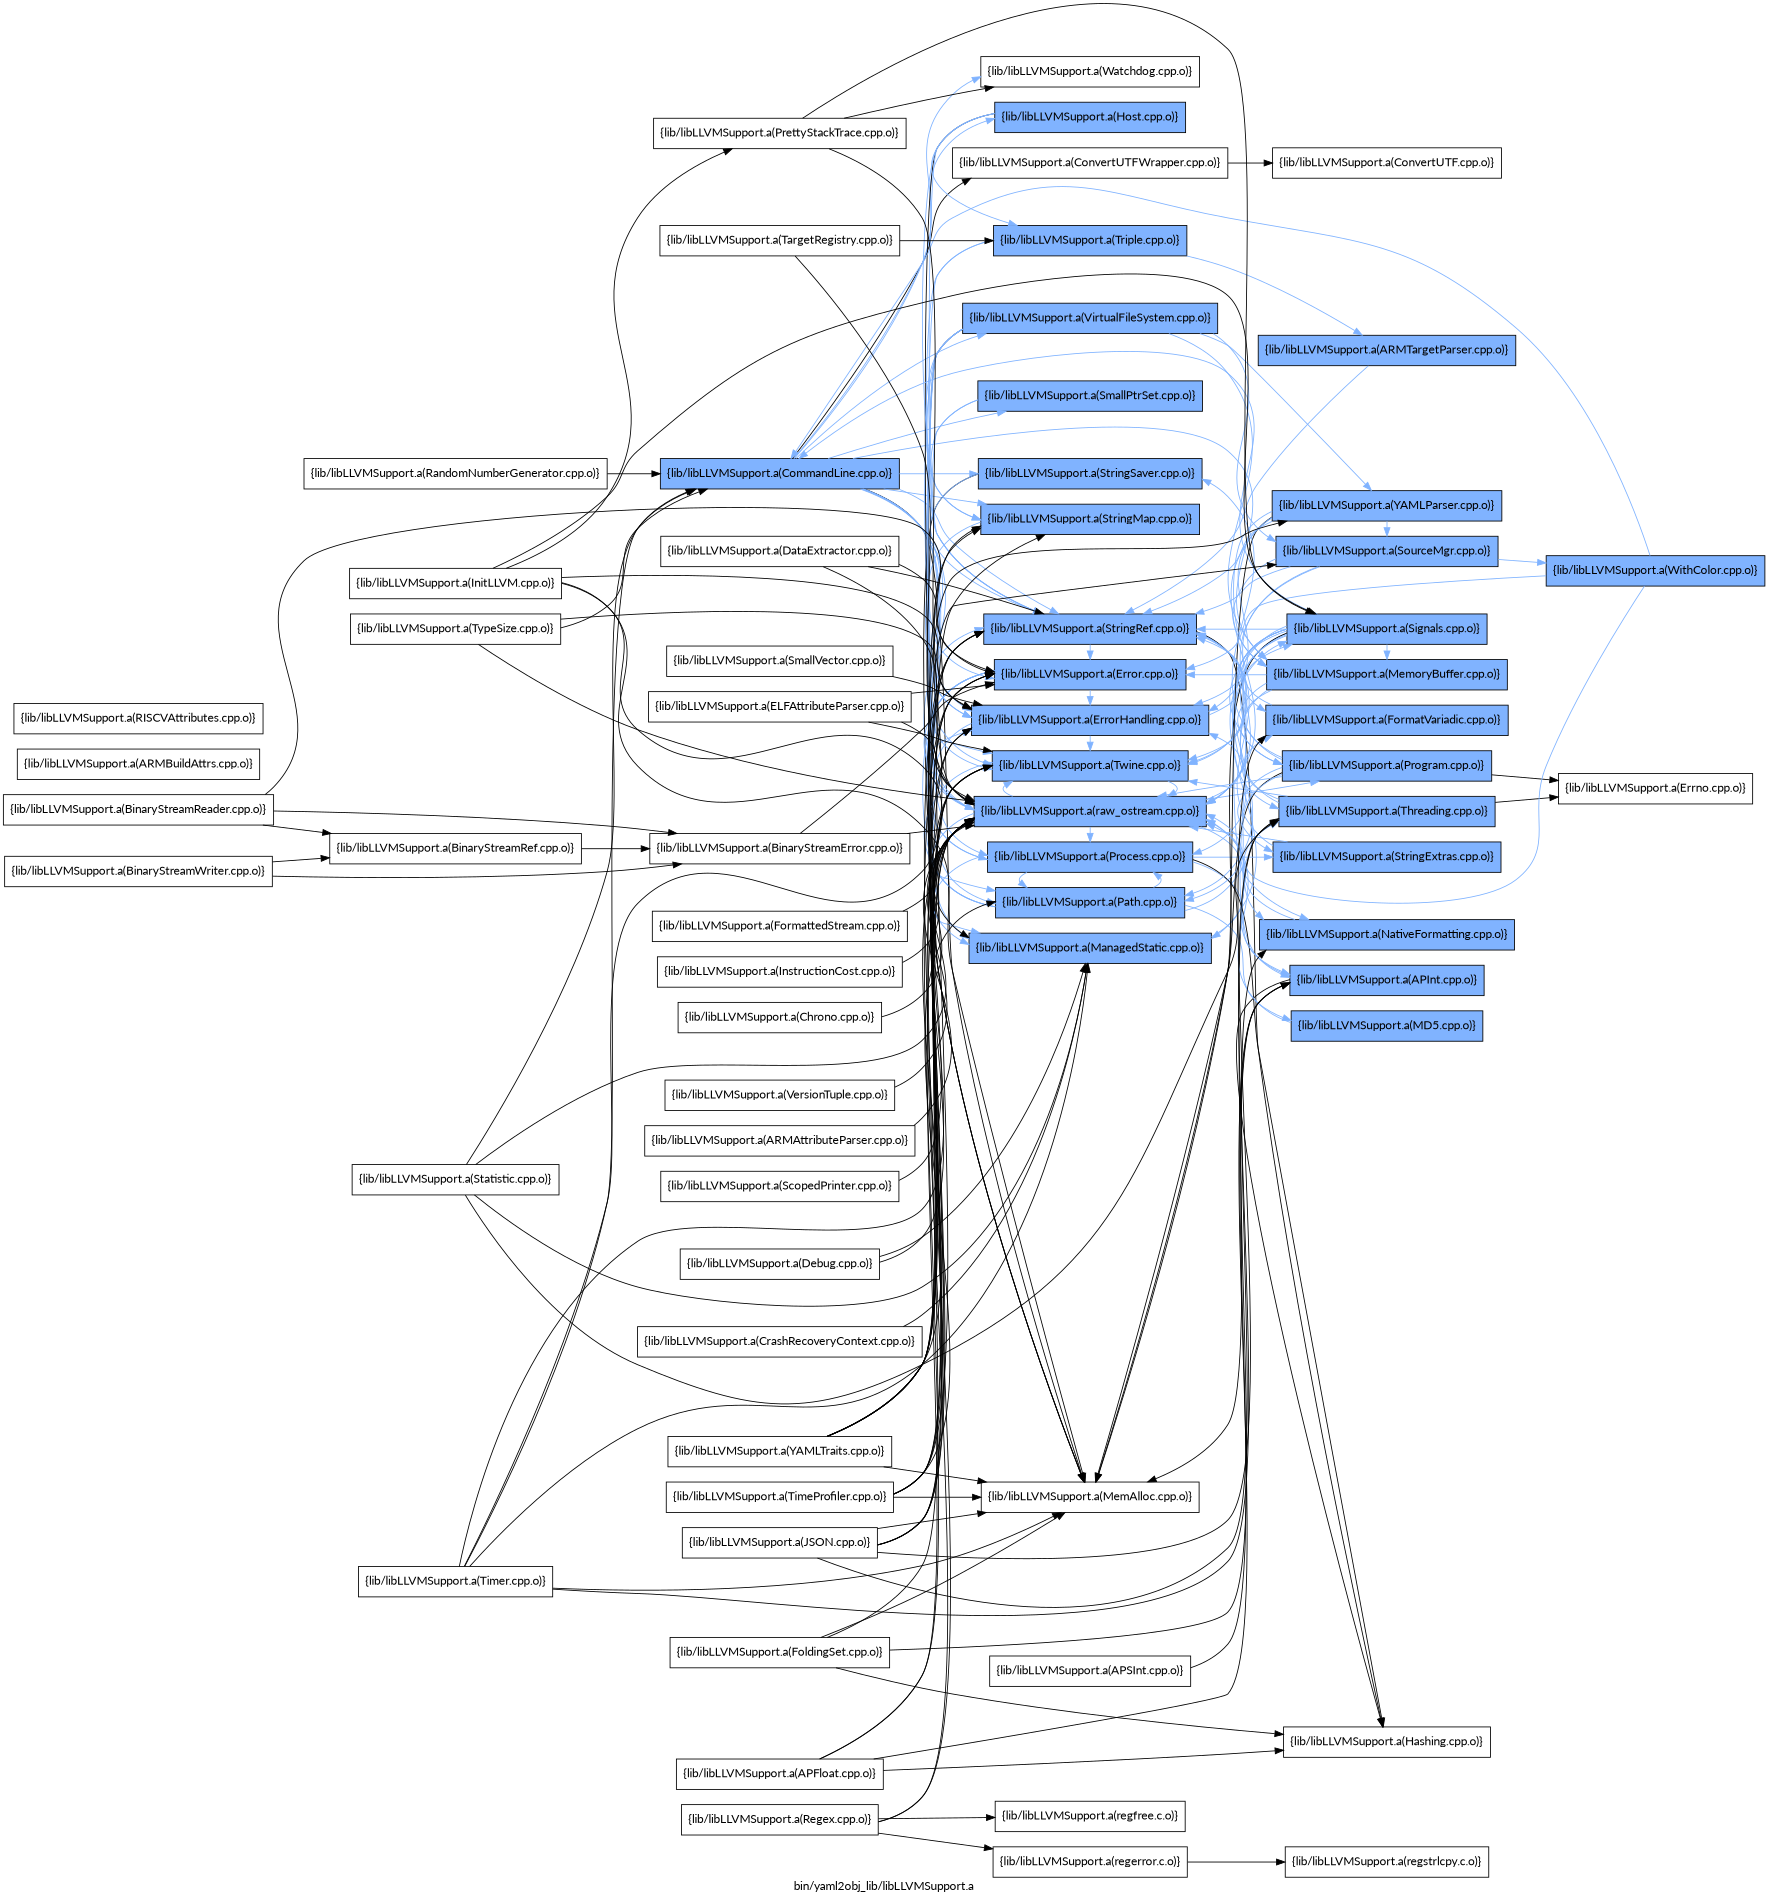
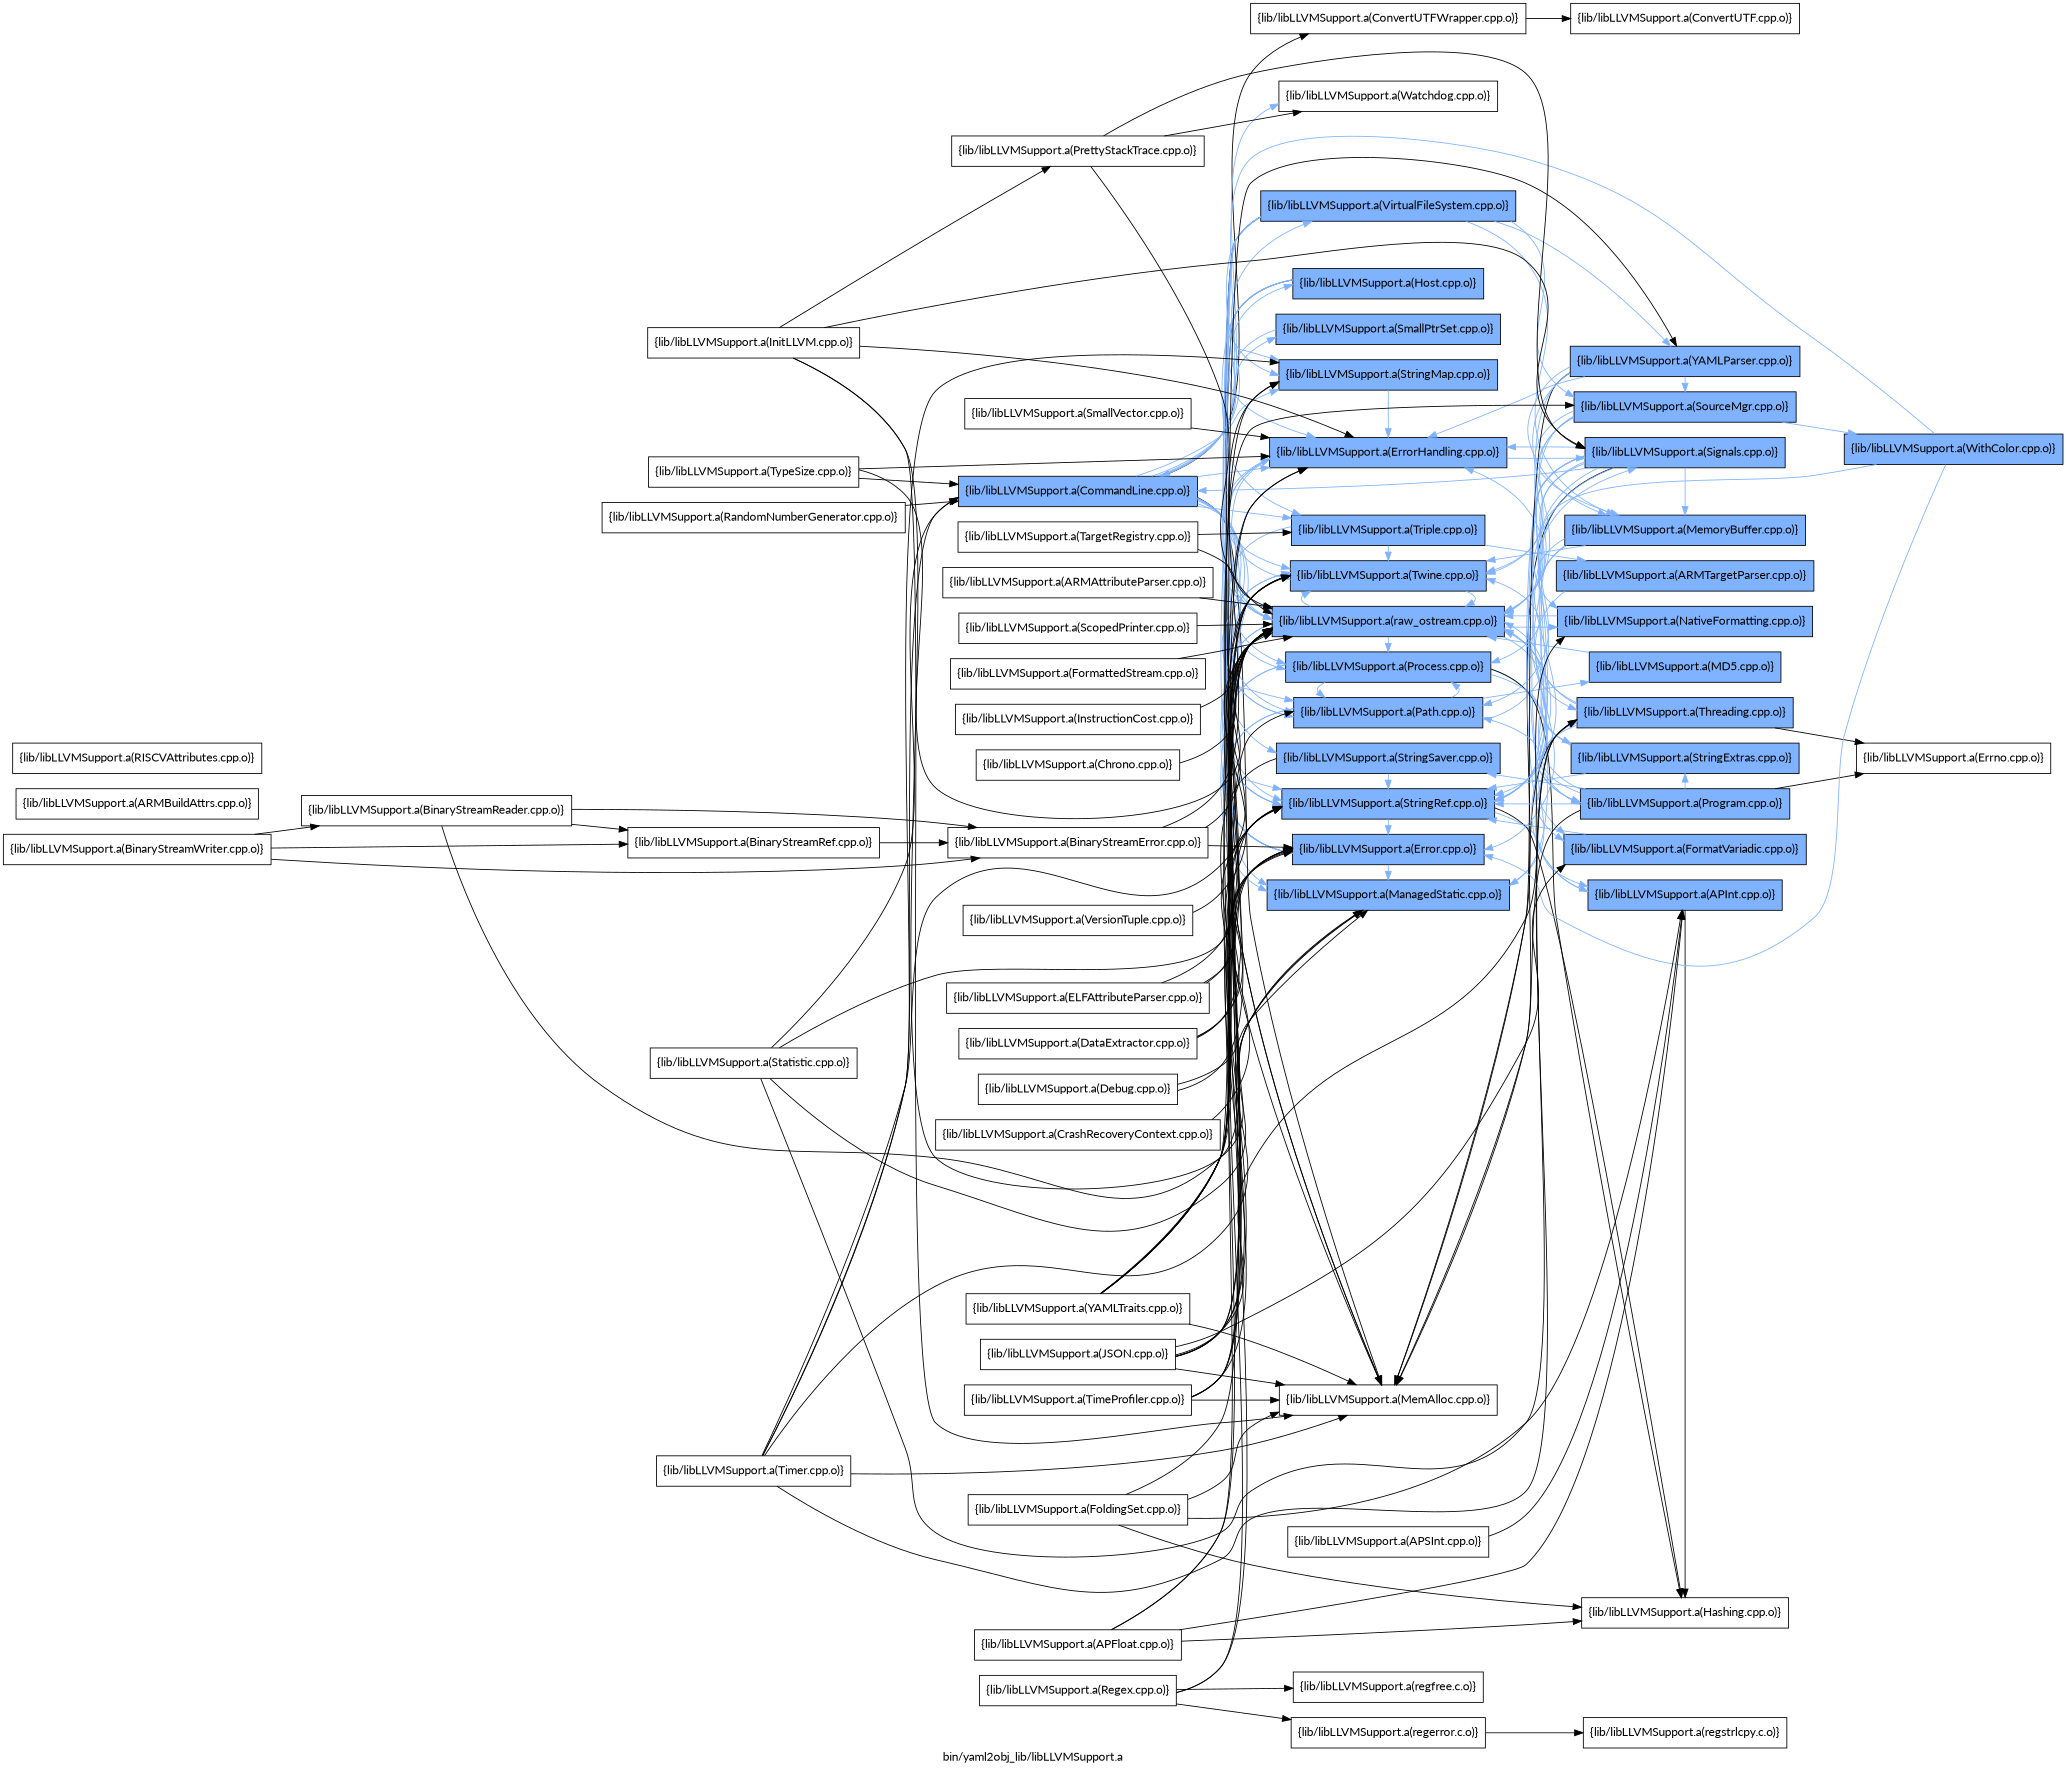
(1150, 429) -> (1240, 512)
none -> (1226, 474)
(930, 599) -> (1224, 438)
none -> (283, 831)
(947, 1182) -> (1235, 617)
(1020, 1187) -> (1249, 1045)
